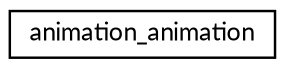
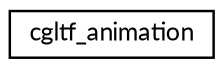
(142, 34) -> (112, 34)
